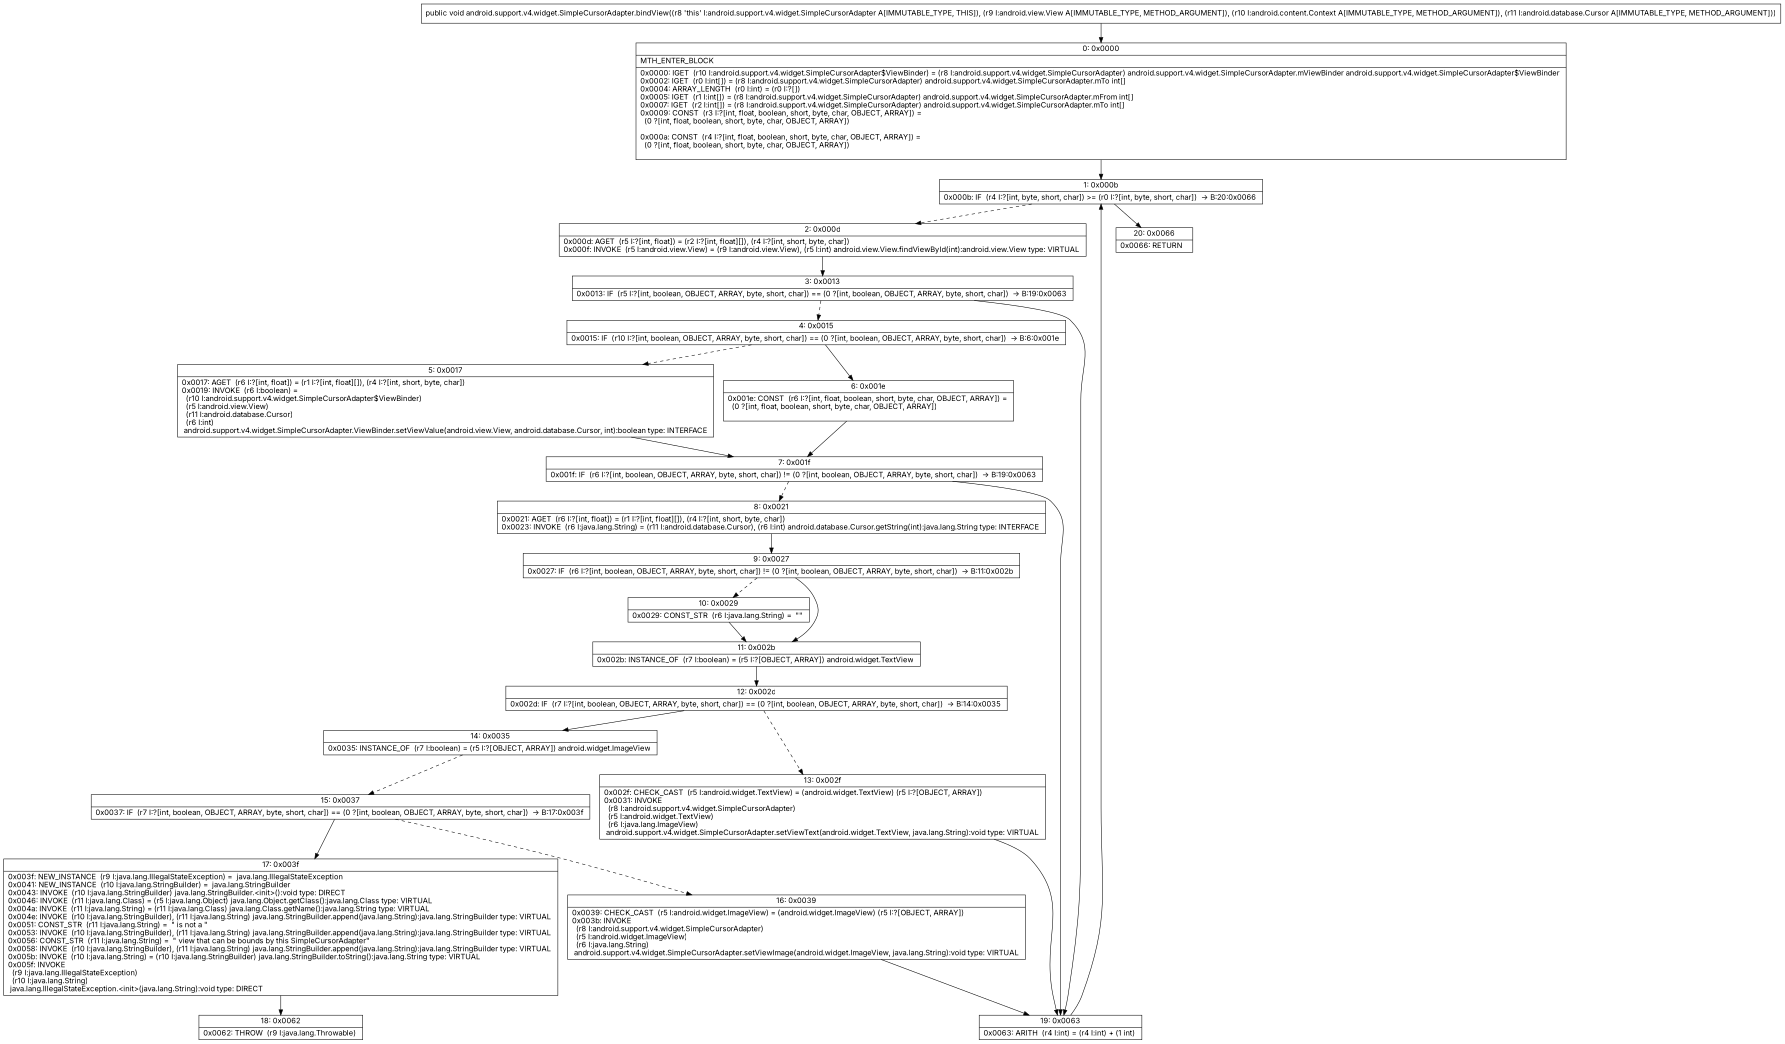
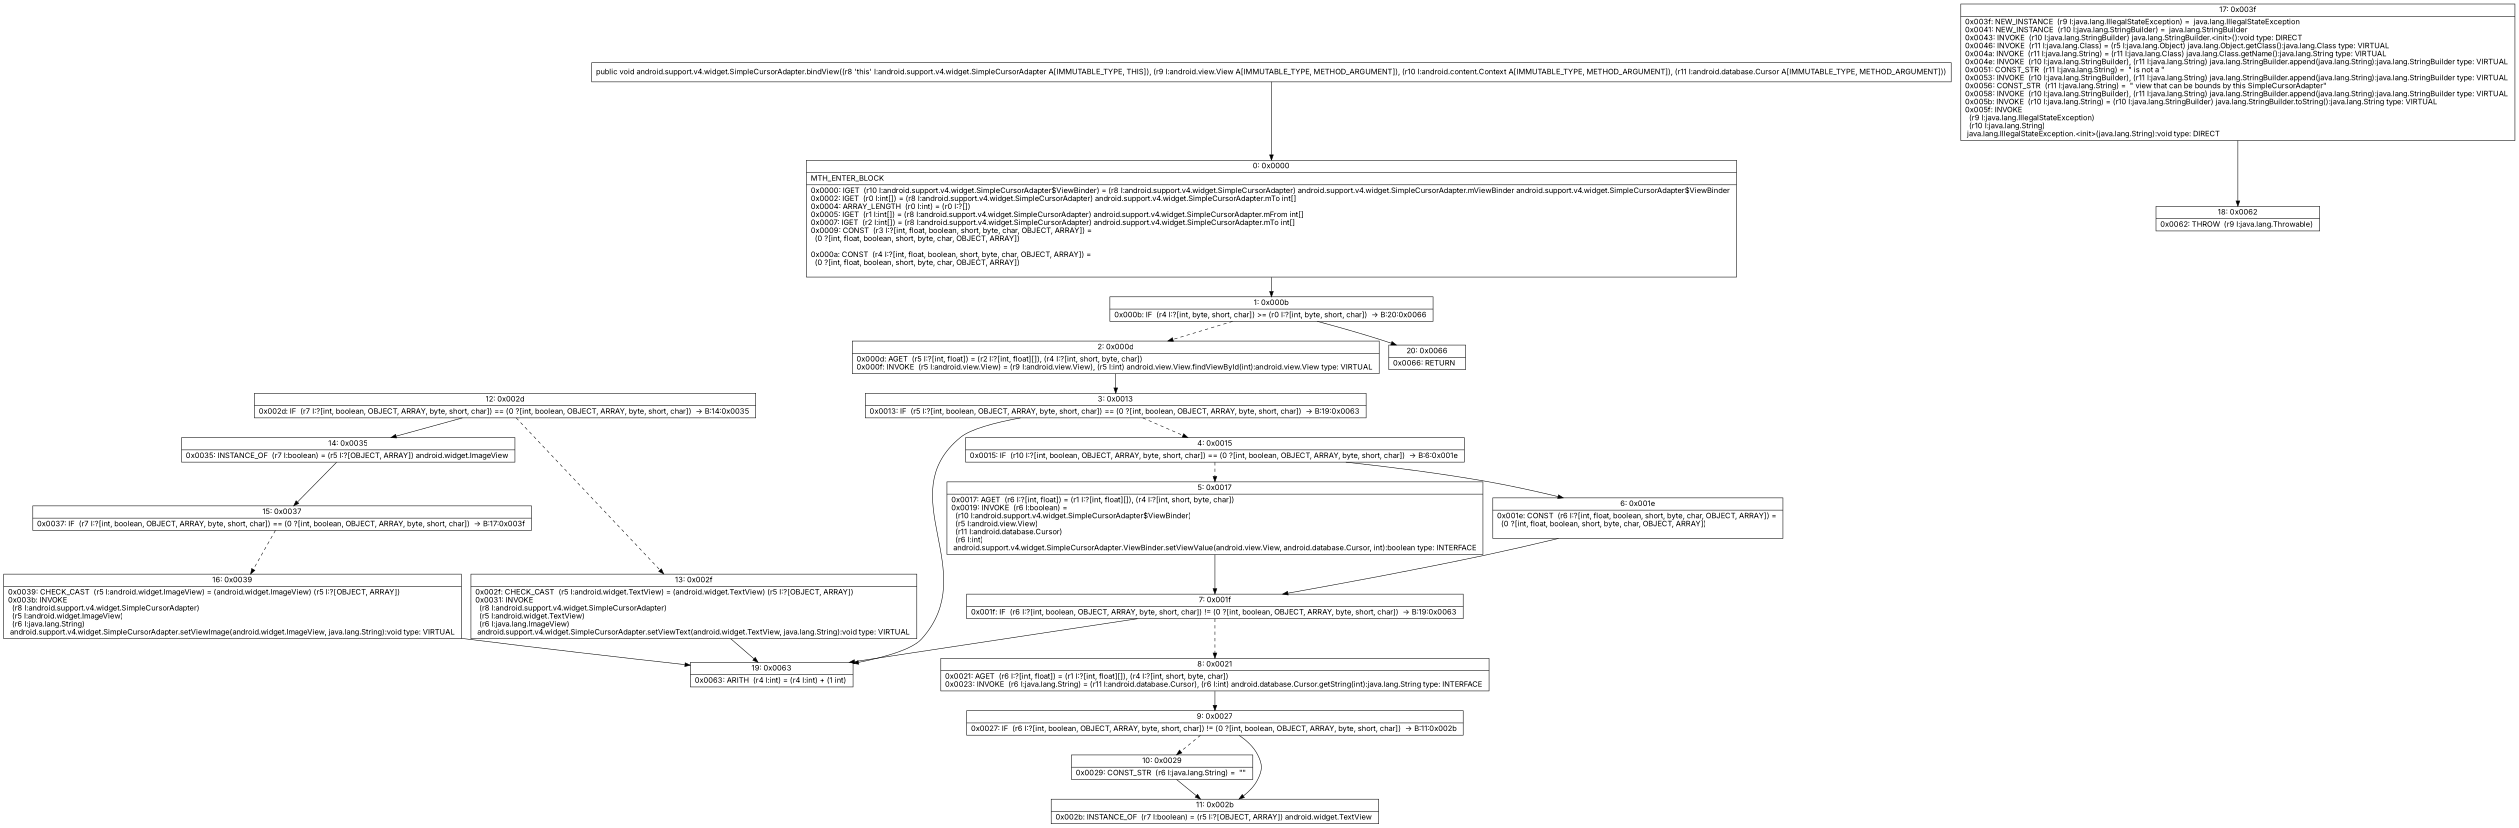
(1101, 615) -> none
(757, 674) -> none
(418, 774) -> (317, 482)
(326, 837) -> none
